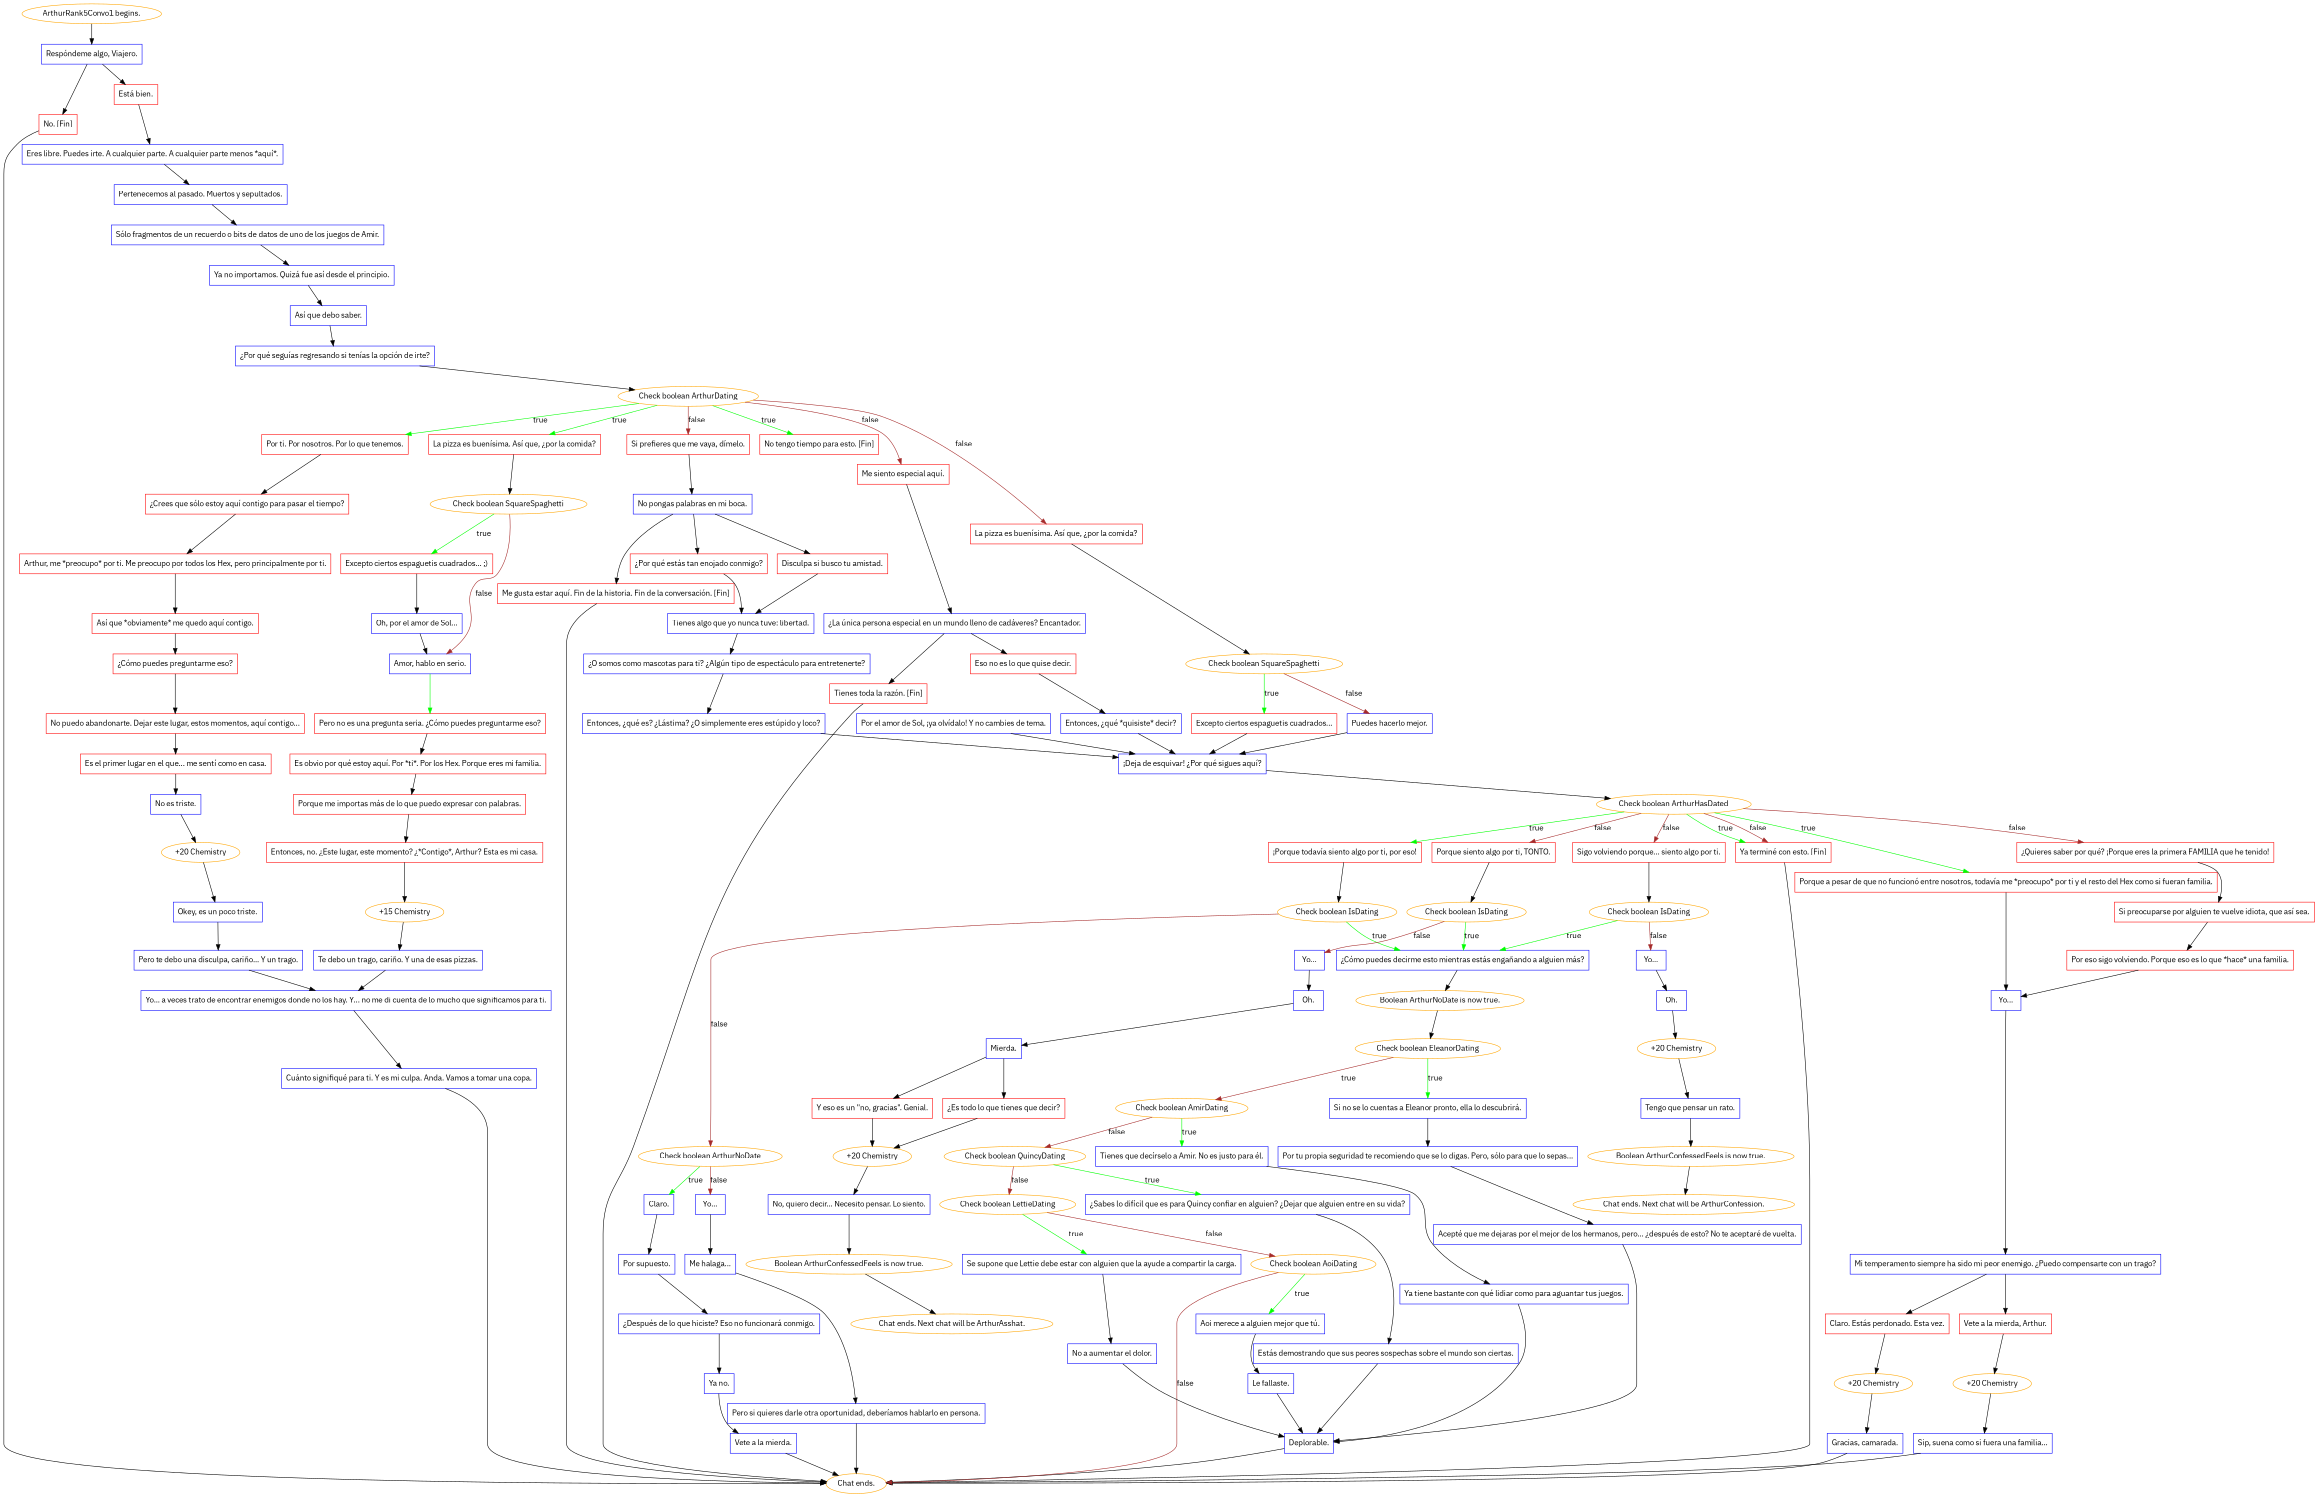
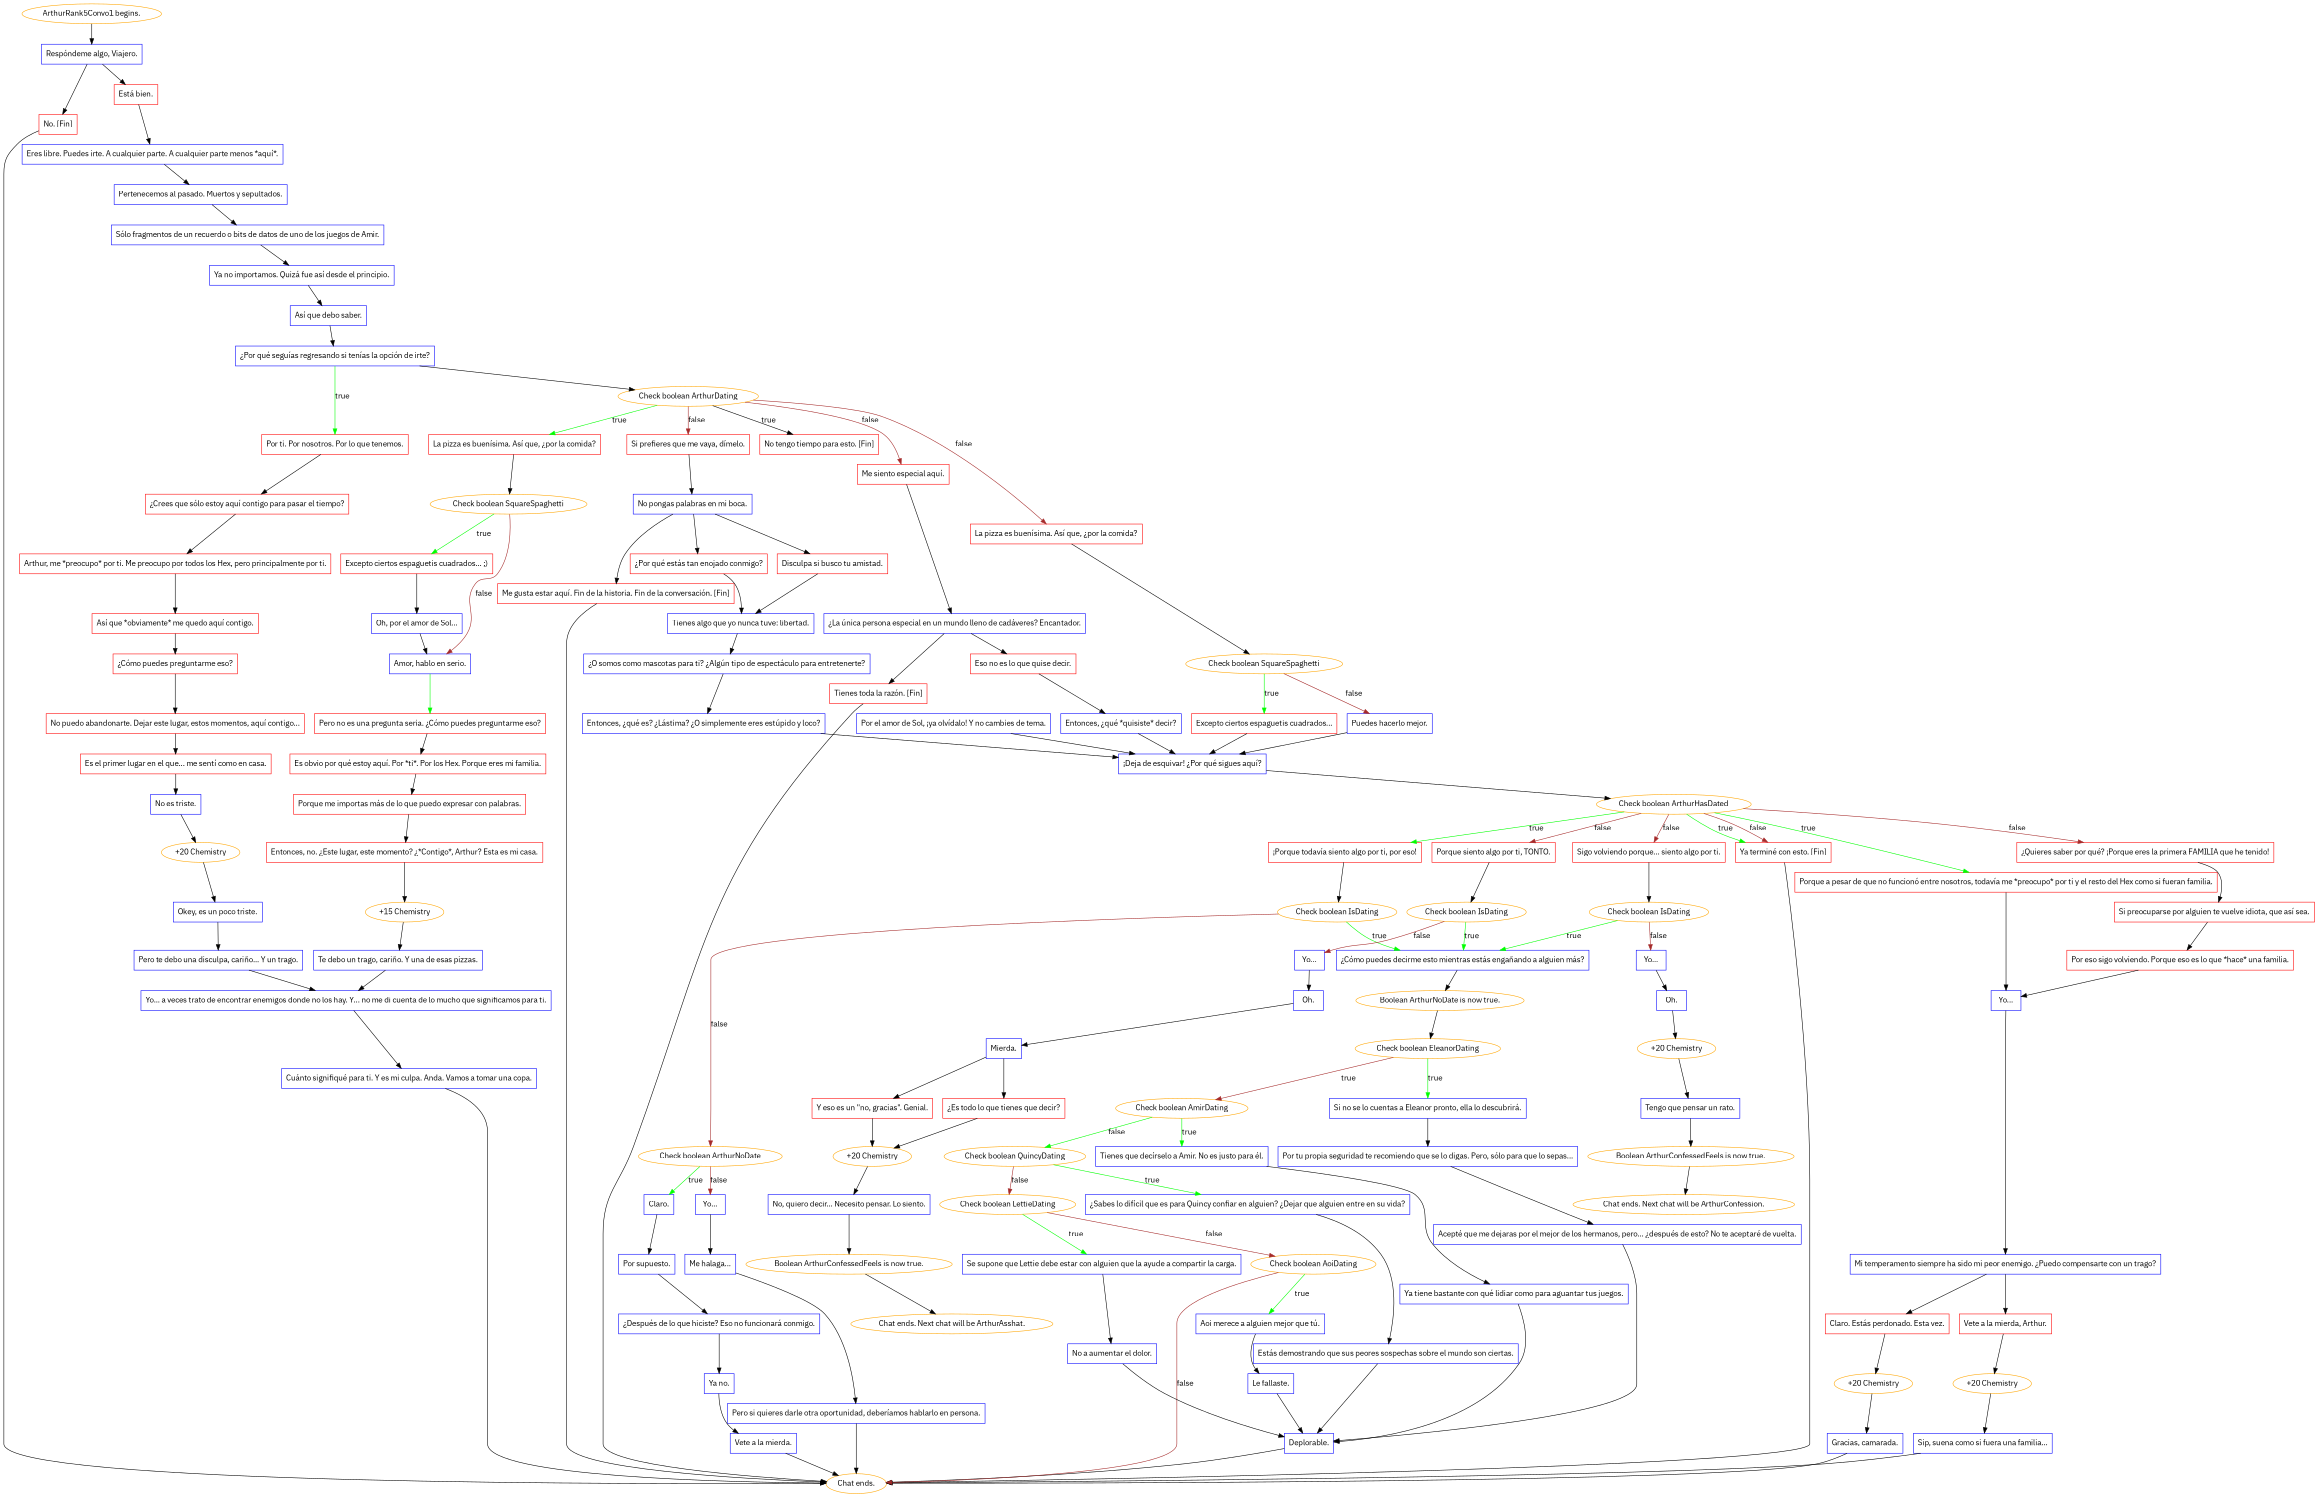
(525, 419) -> (335, 397)
(750, 419) -> (750, 419)
(1101, 1132) -> (1101, 1132)
